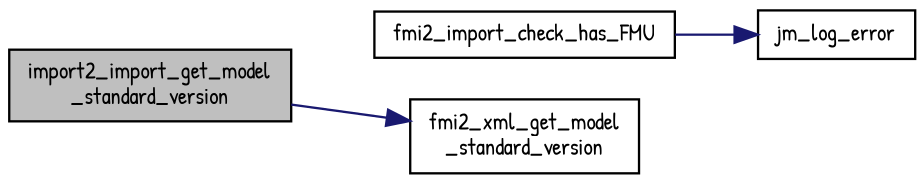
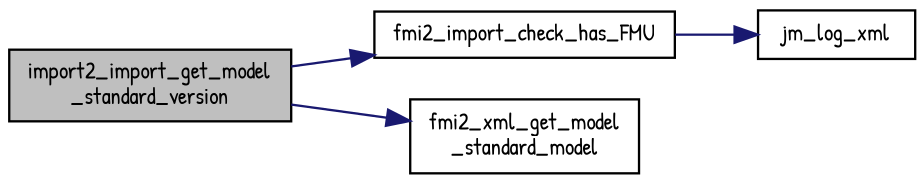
(837, 35) -> (837, 35)
none -> (321, 62)
(525, 136) -> (525, 136)
